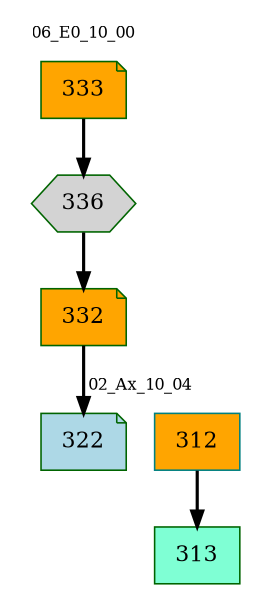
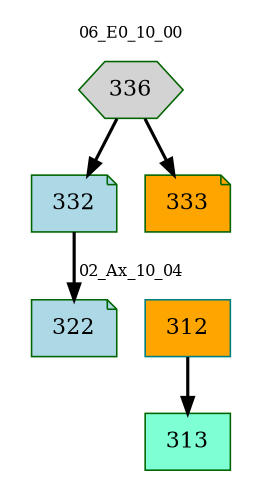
(84, 139) -> (156, 140)
(84, 317) -> (74, 204)
